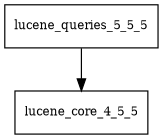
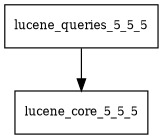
(81, 113) -> (81, 113)
